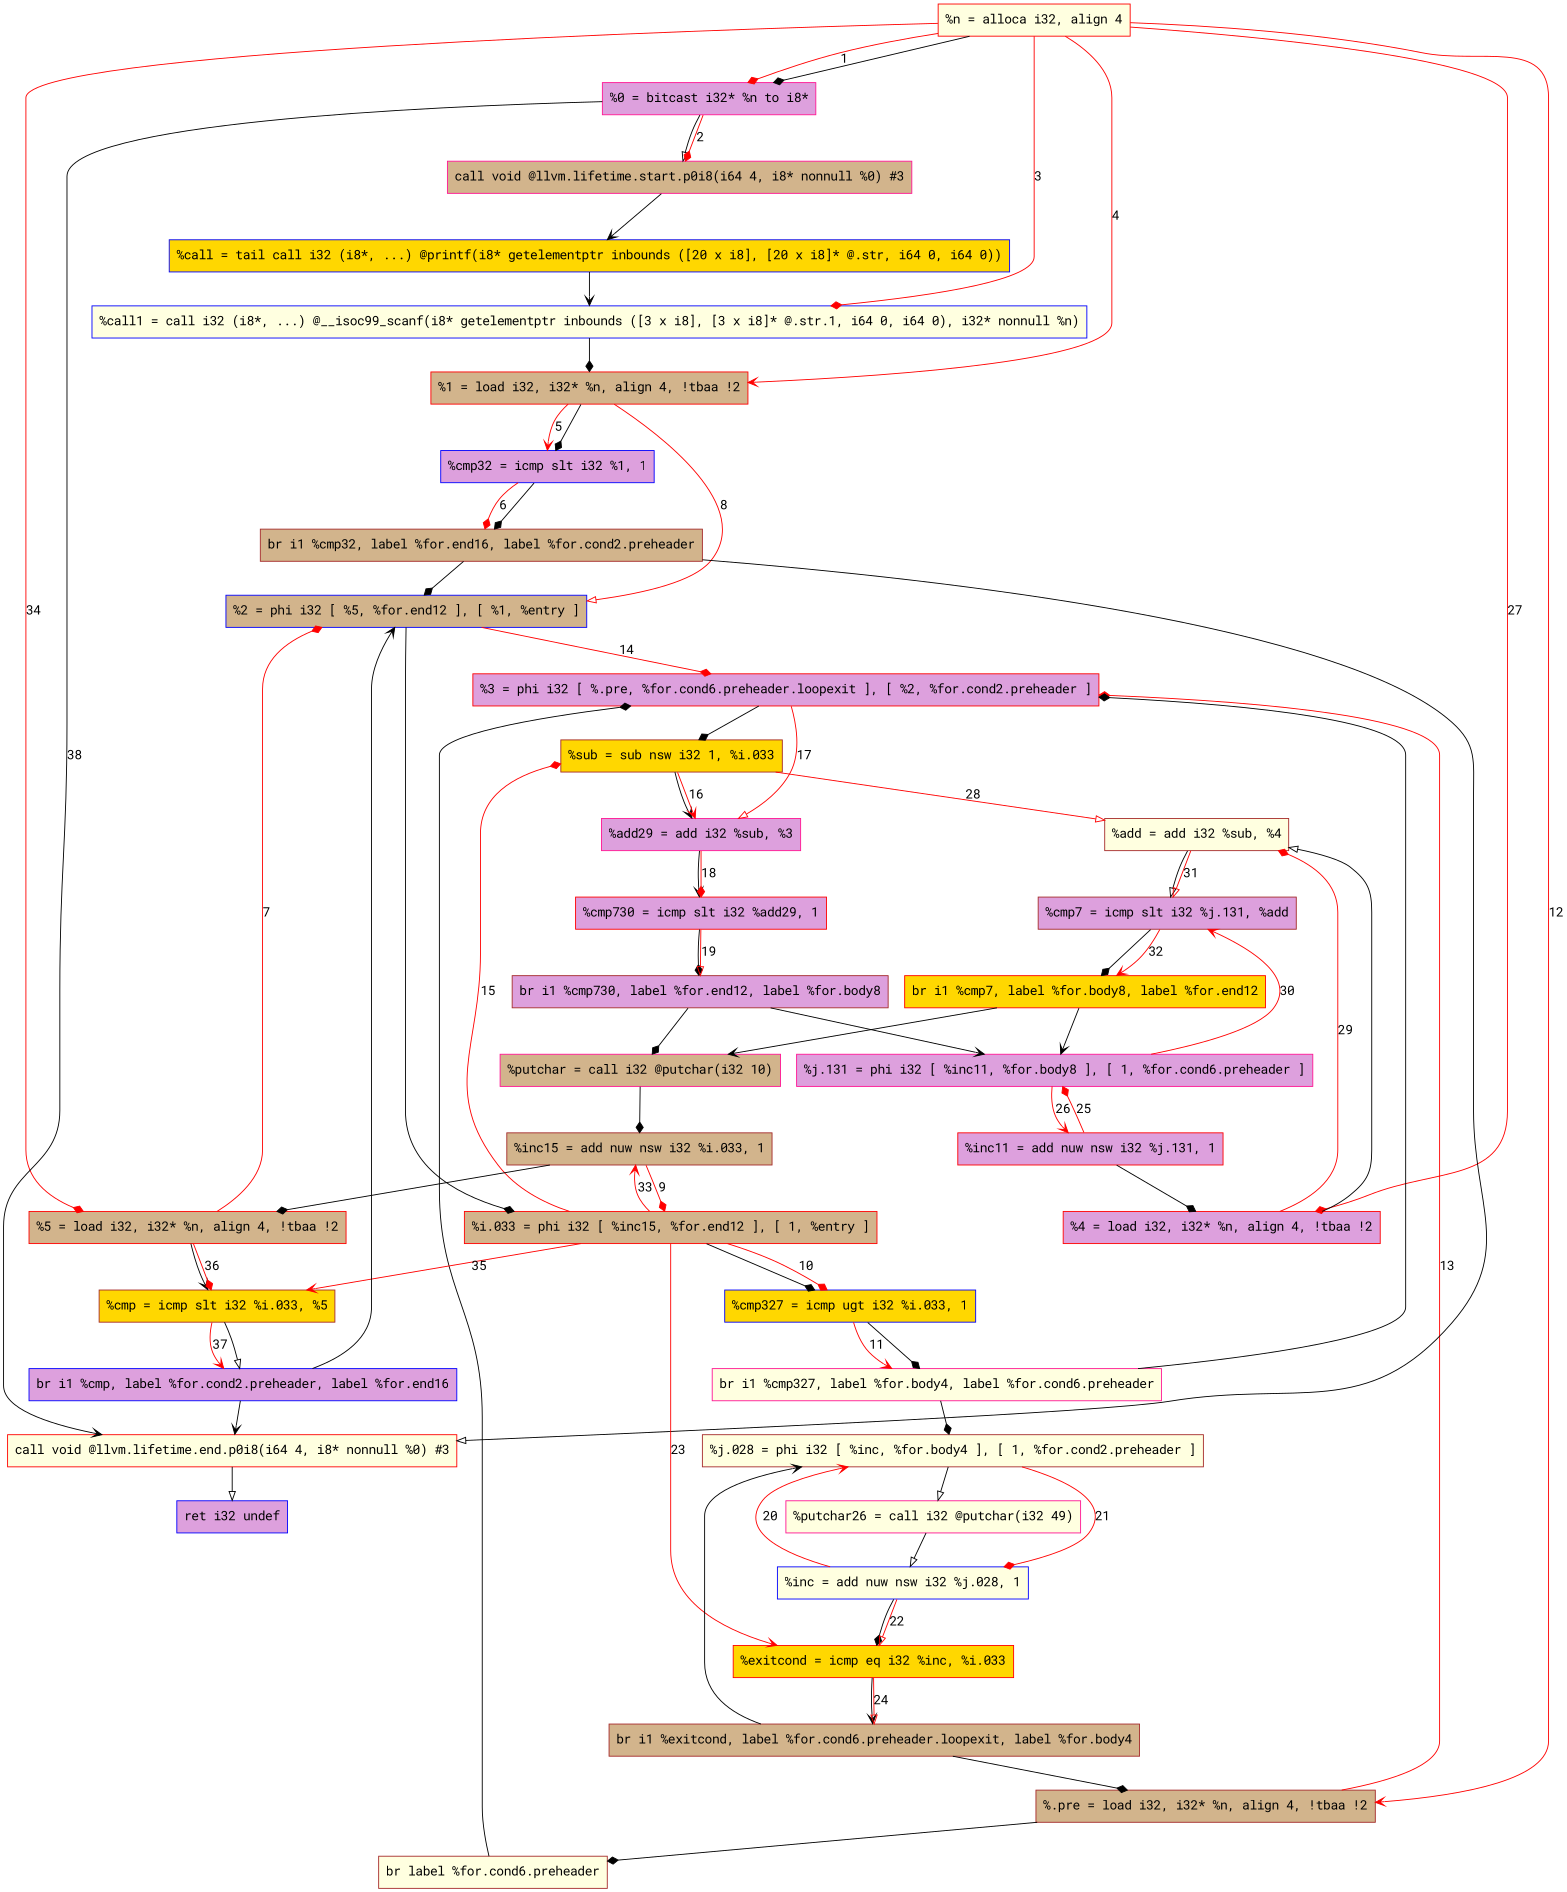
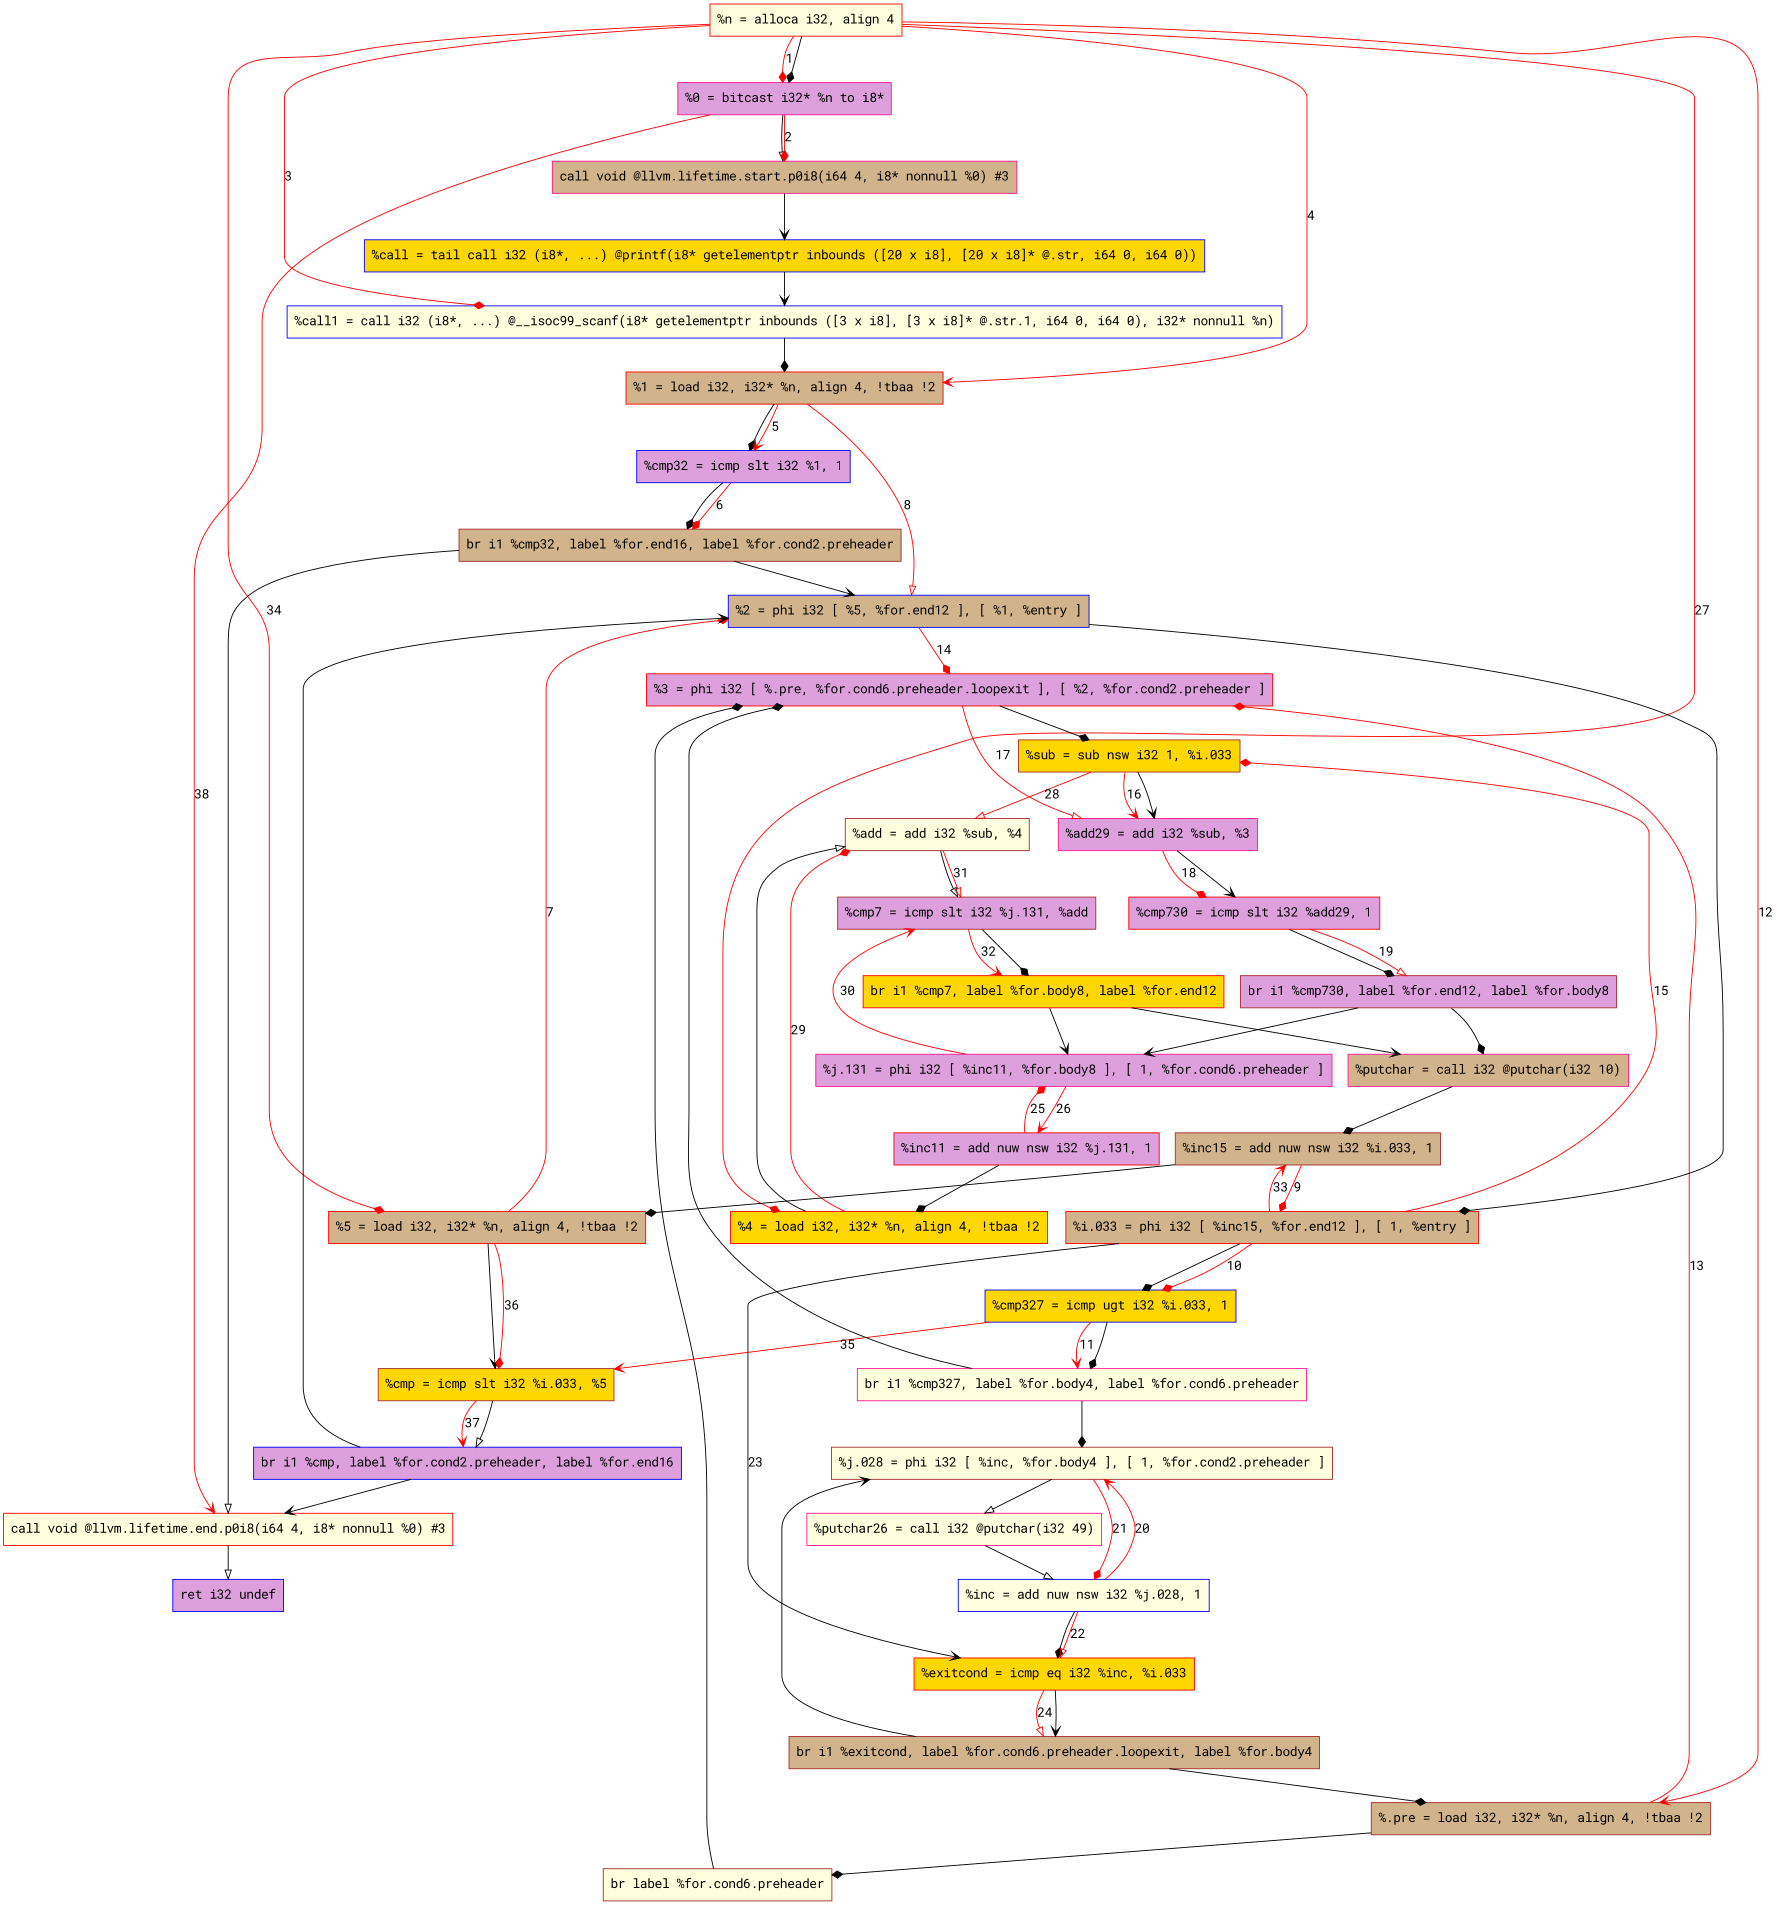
(67, 568) -> (194, 650)
(448, 575) -> (790, 577)
(1222, 1228) -> (889, 1228)
(455, 1265) -> (806, 1345)
(671, 1469) -> (748, 1362)
